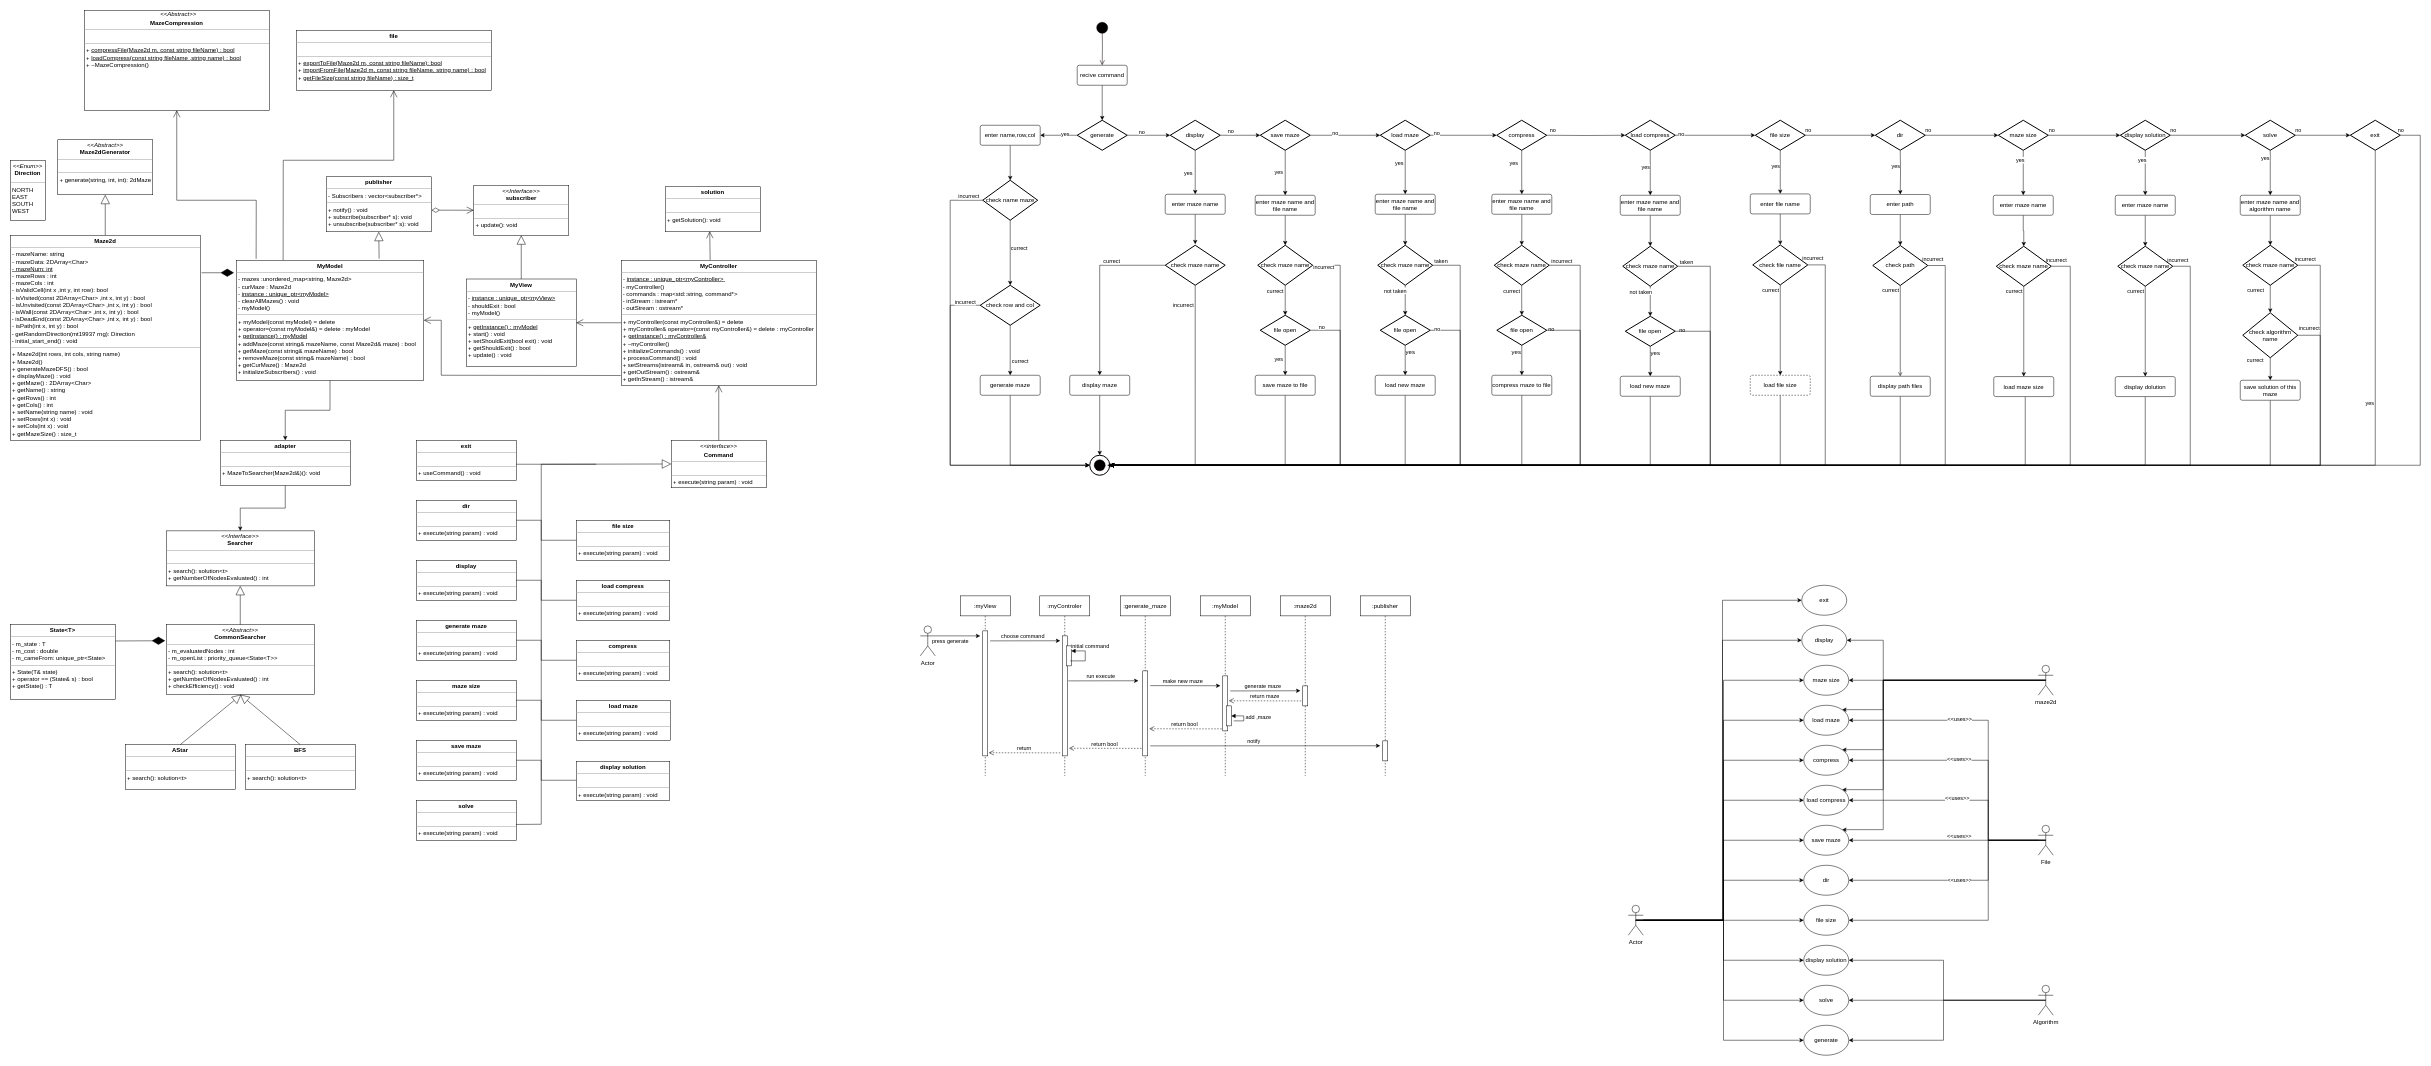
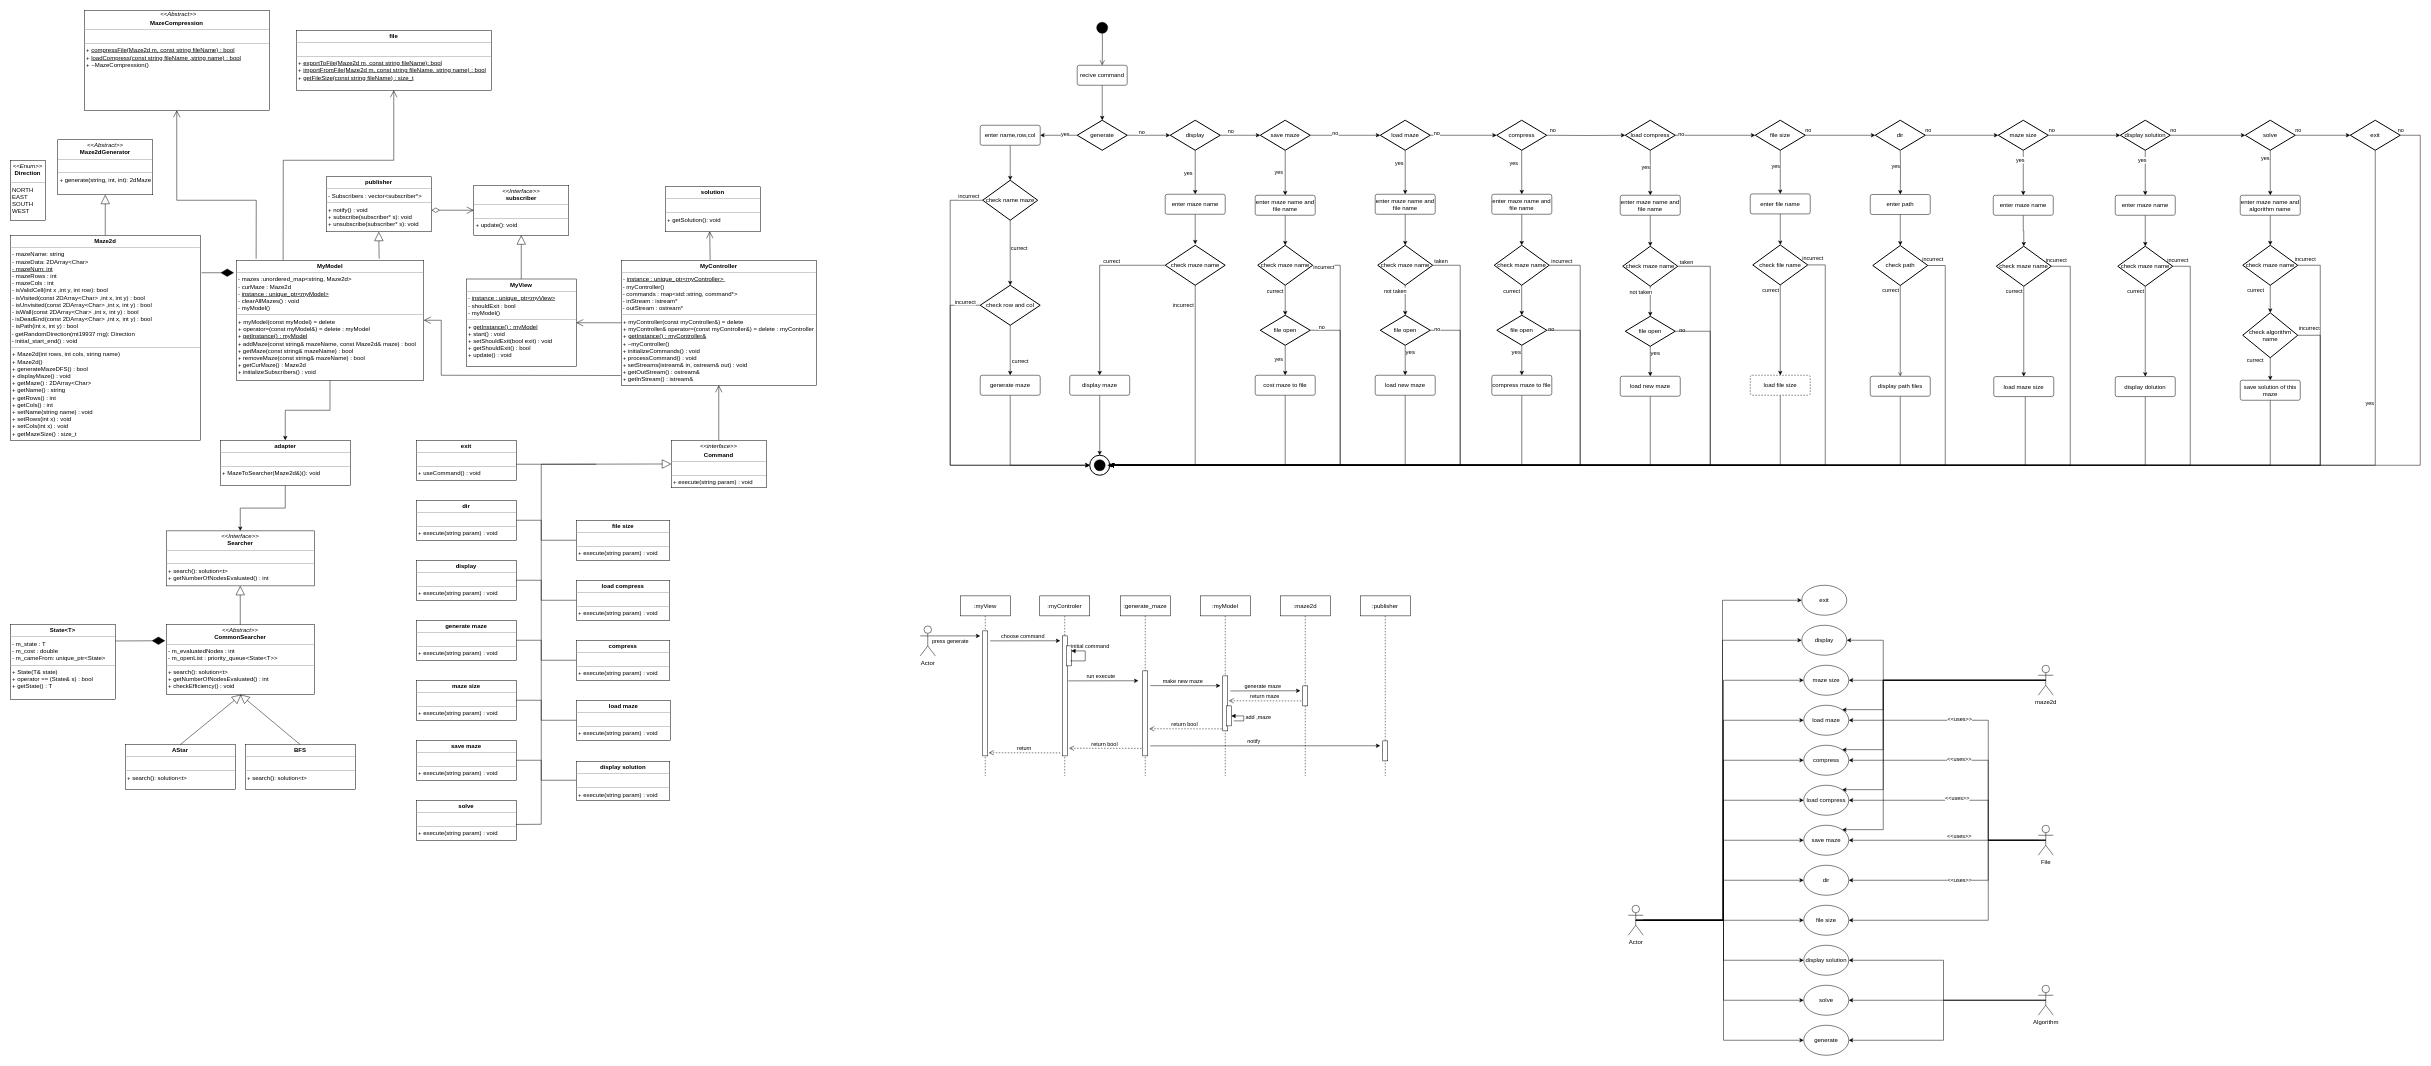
(1285, 385) -> (1285, 385)
